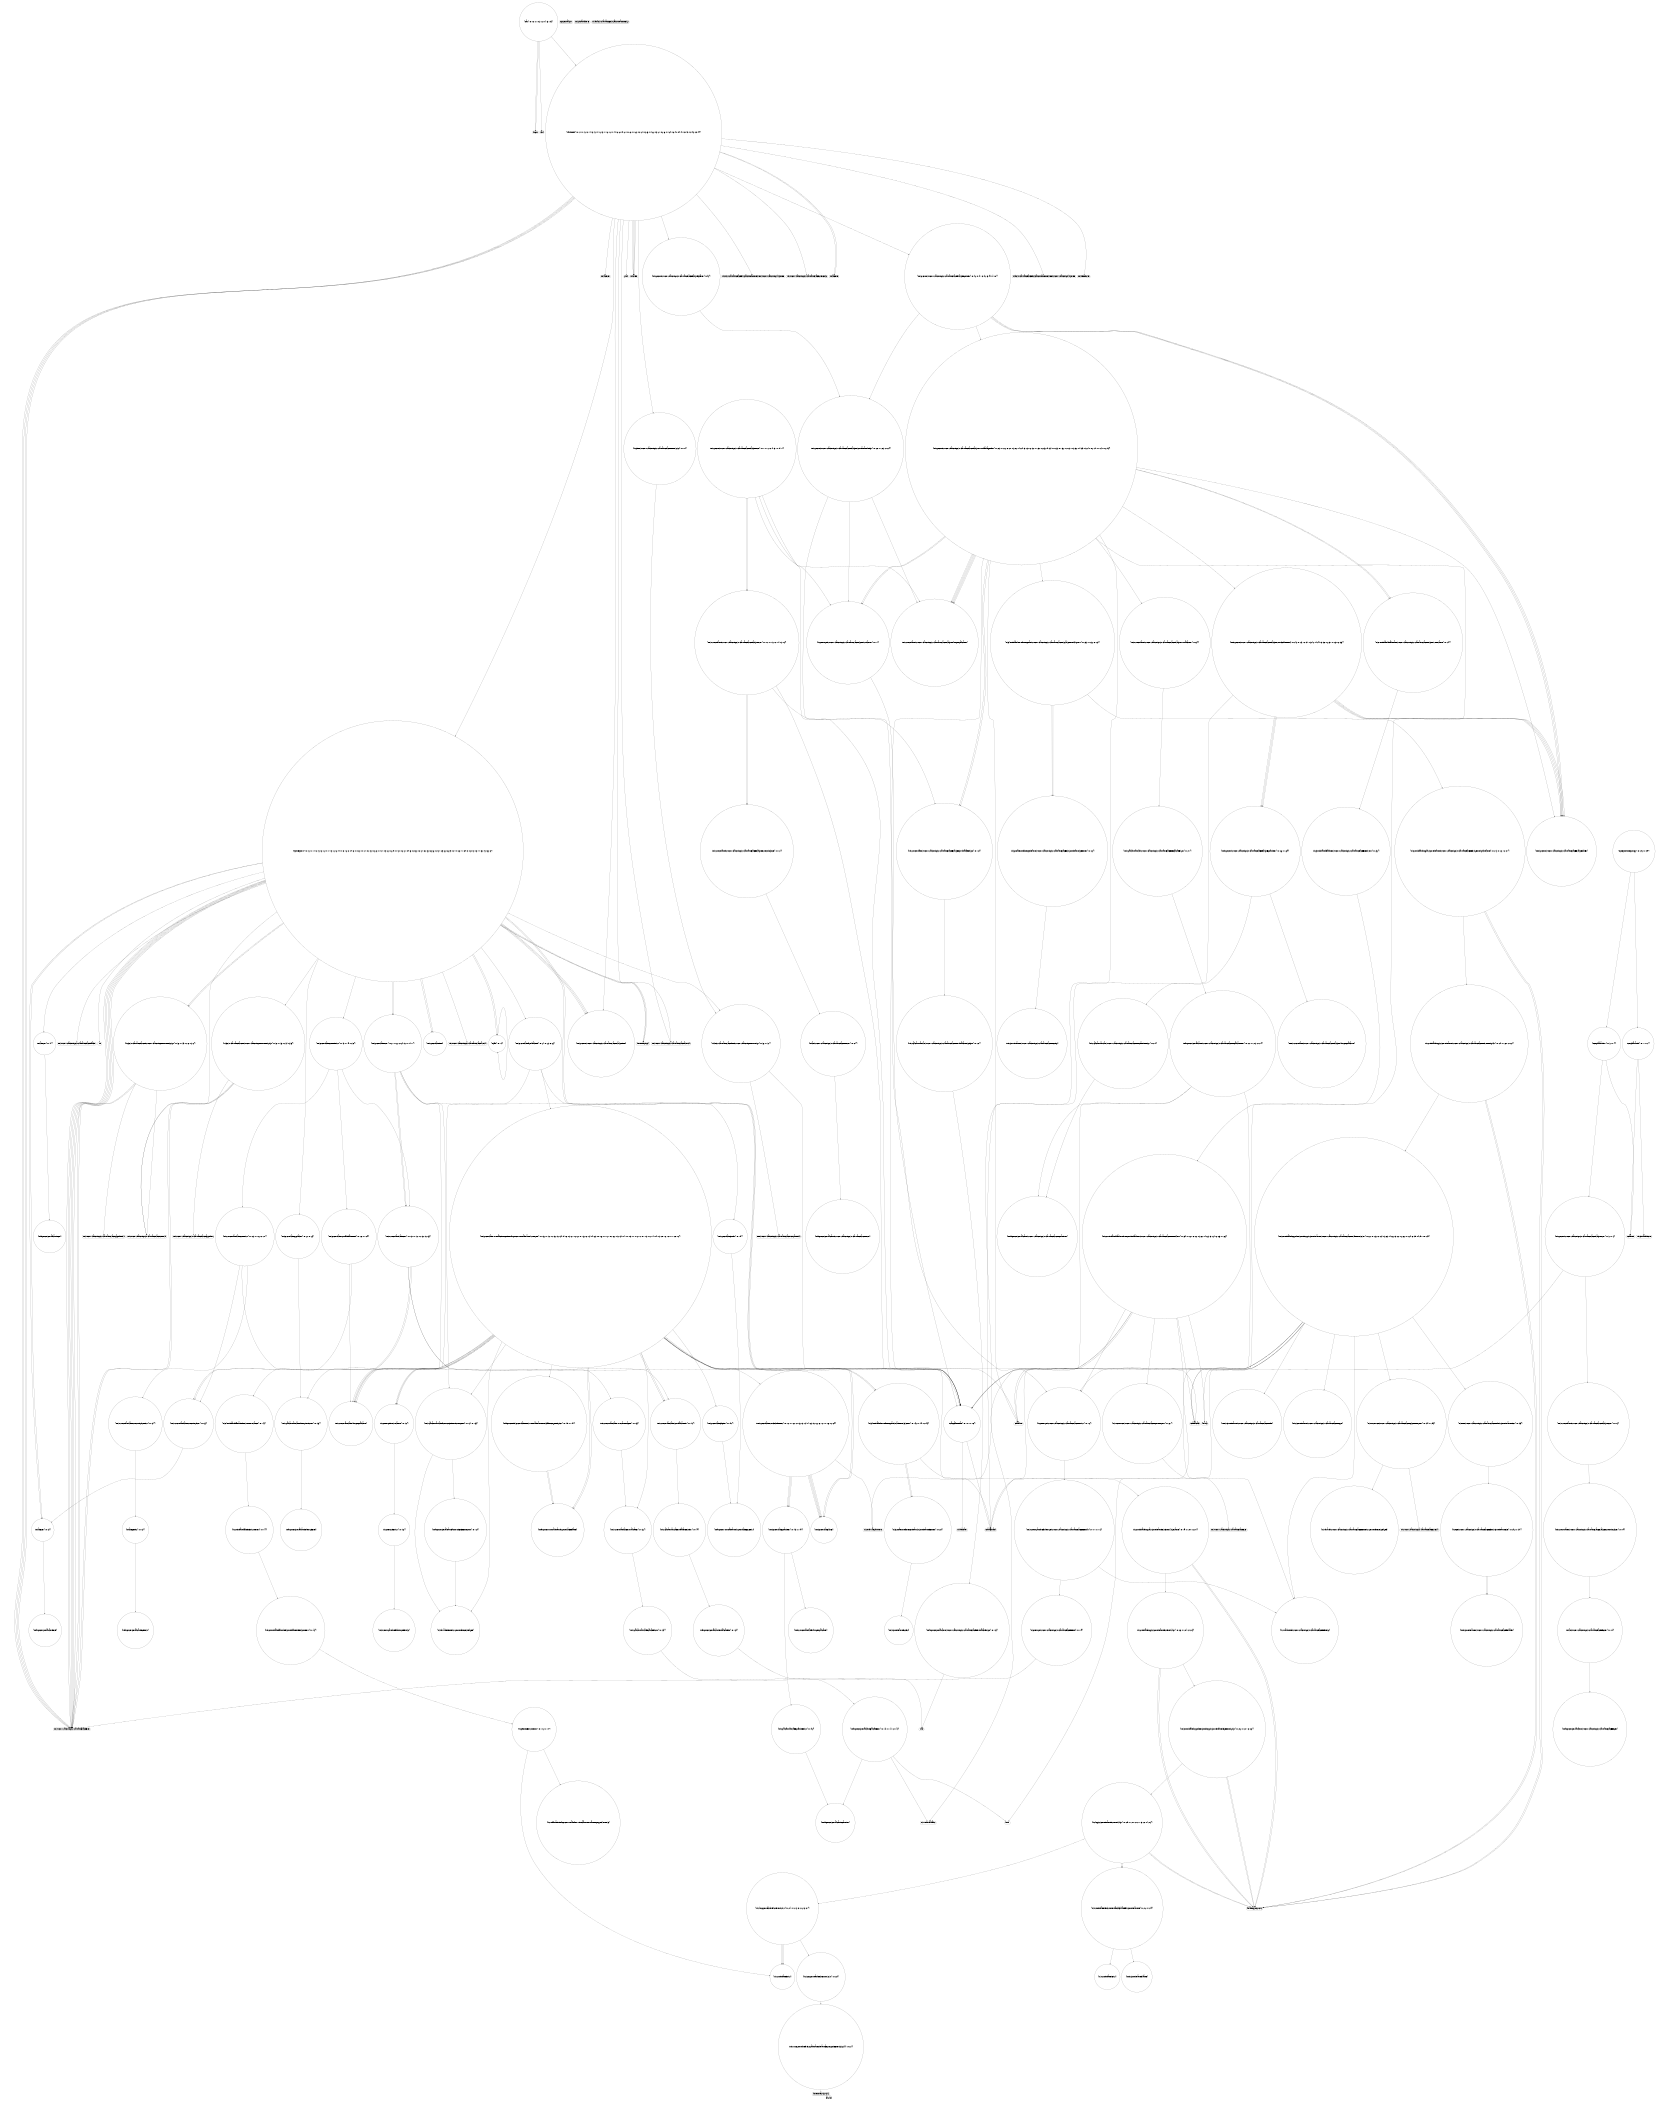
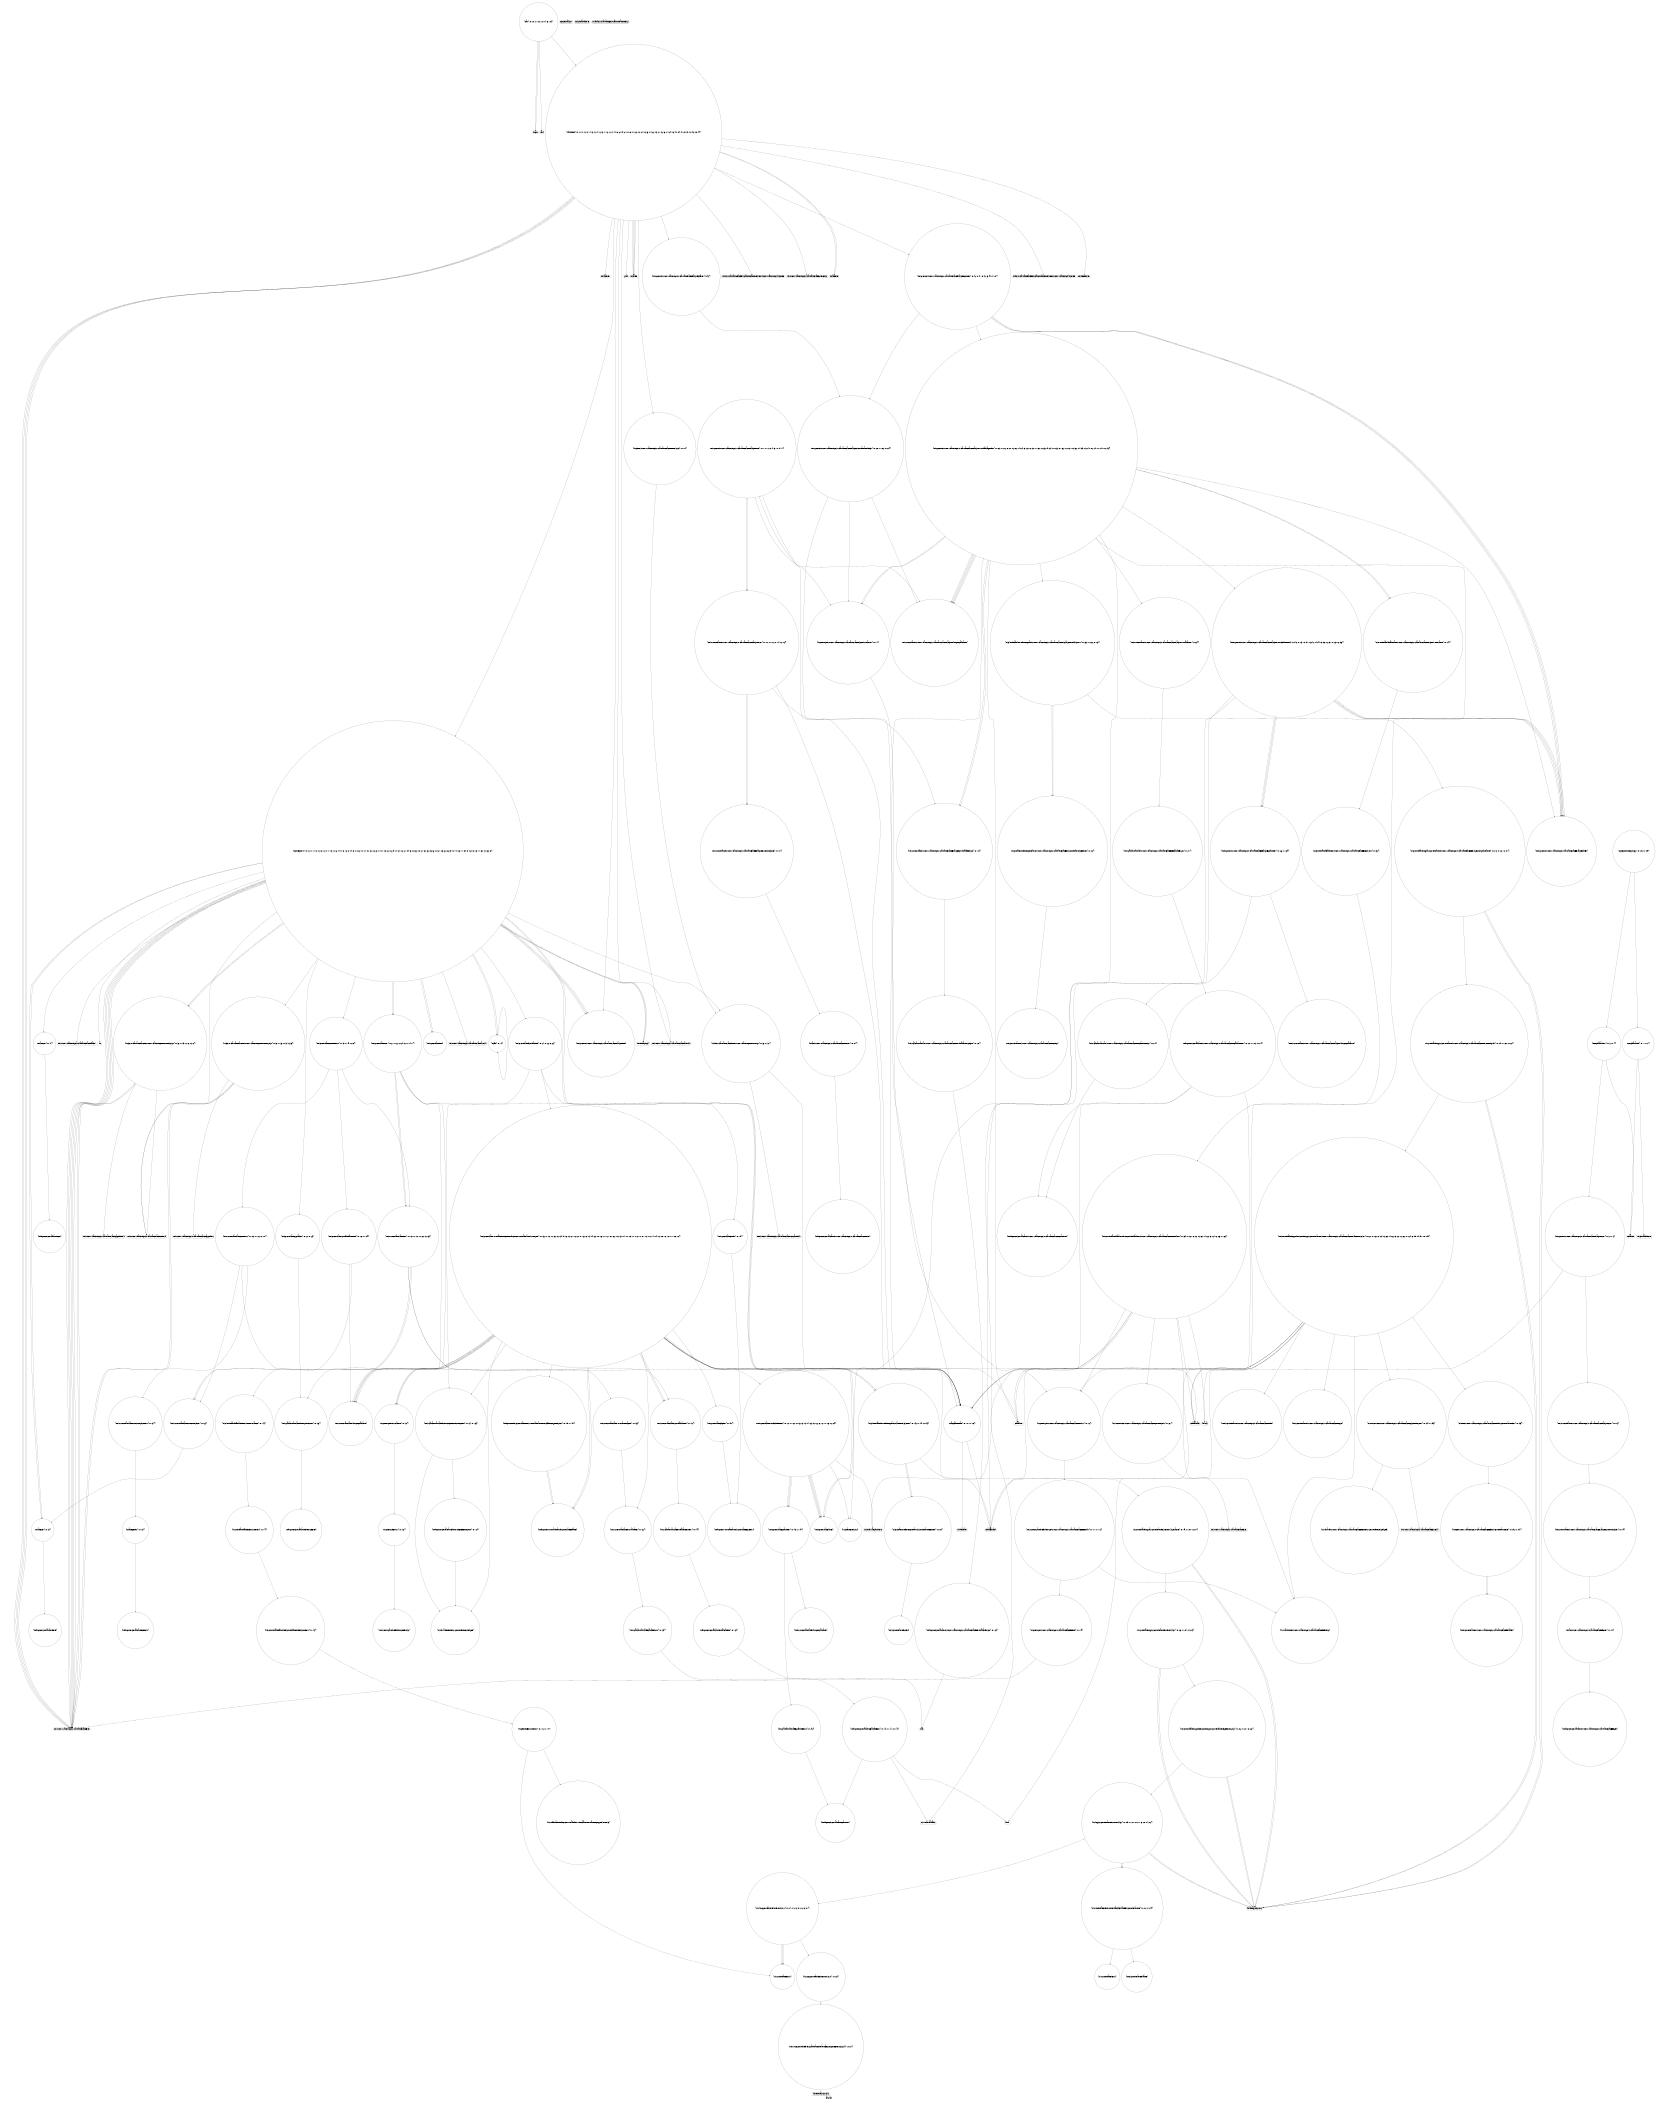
none -> (850, 1530)
